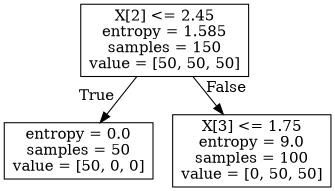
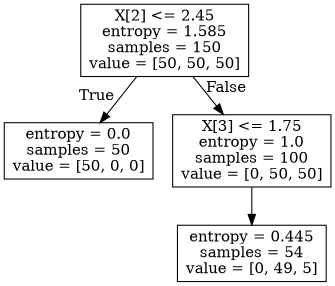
(252, 151) -> (252, 151)
none -> (252, 253)
